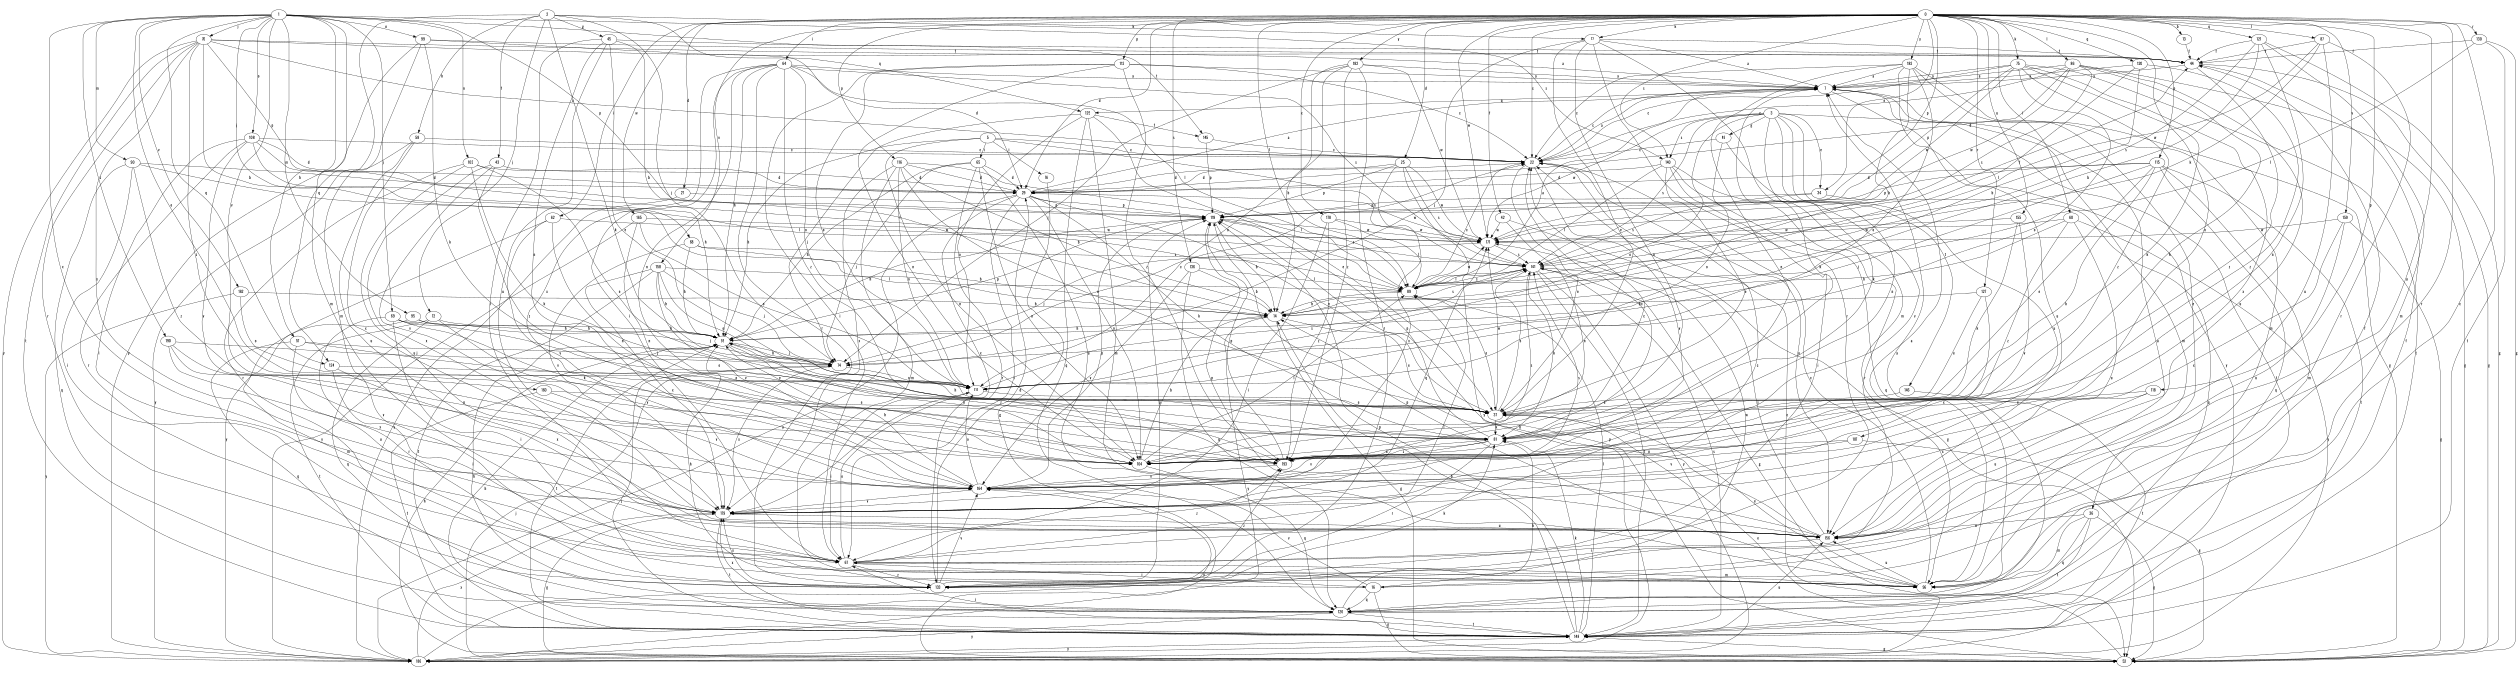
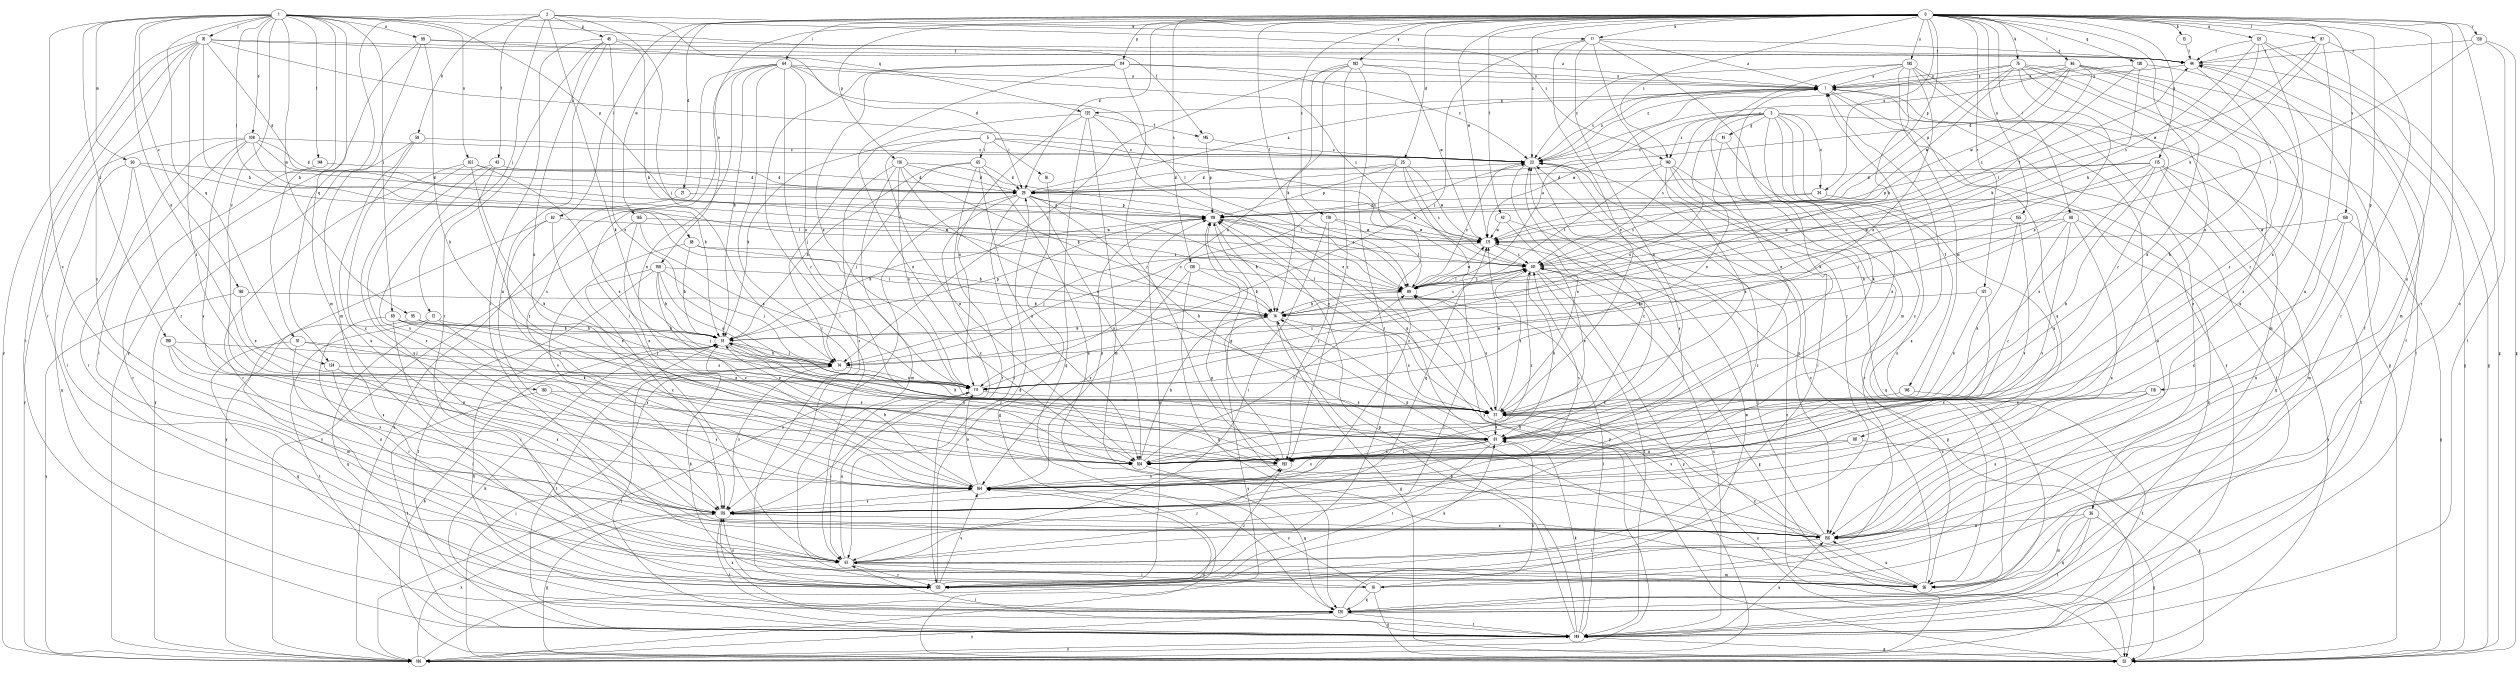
(1122, 64) -> (1122, 64)
none -> (320, 163)
(2162, 303) -> (1925, 379)
none -> (496, 431)
none -> (1474, 465)
none -> (24, 516)
